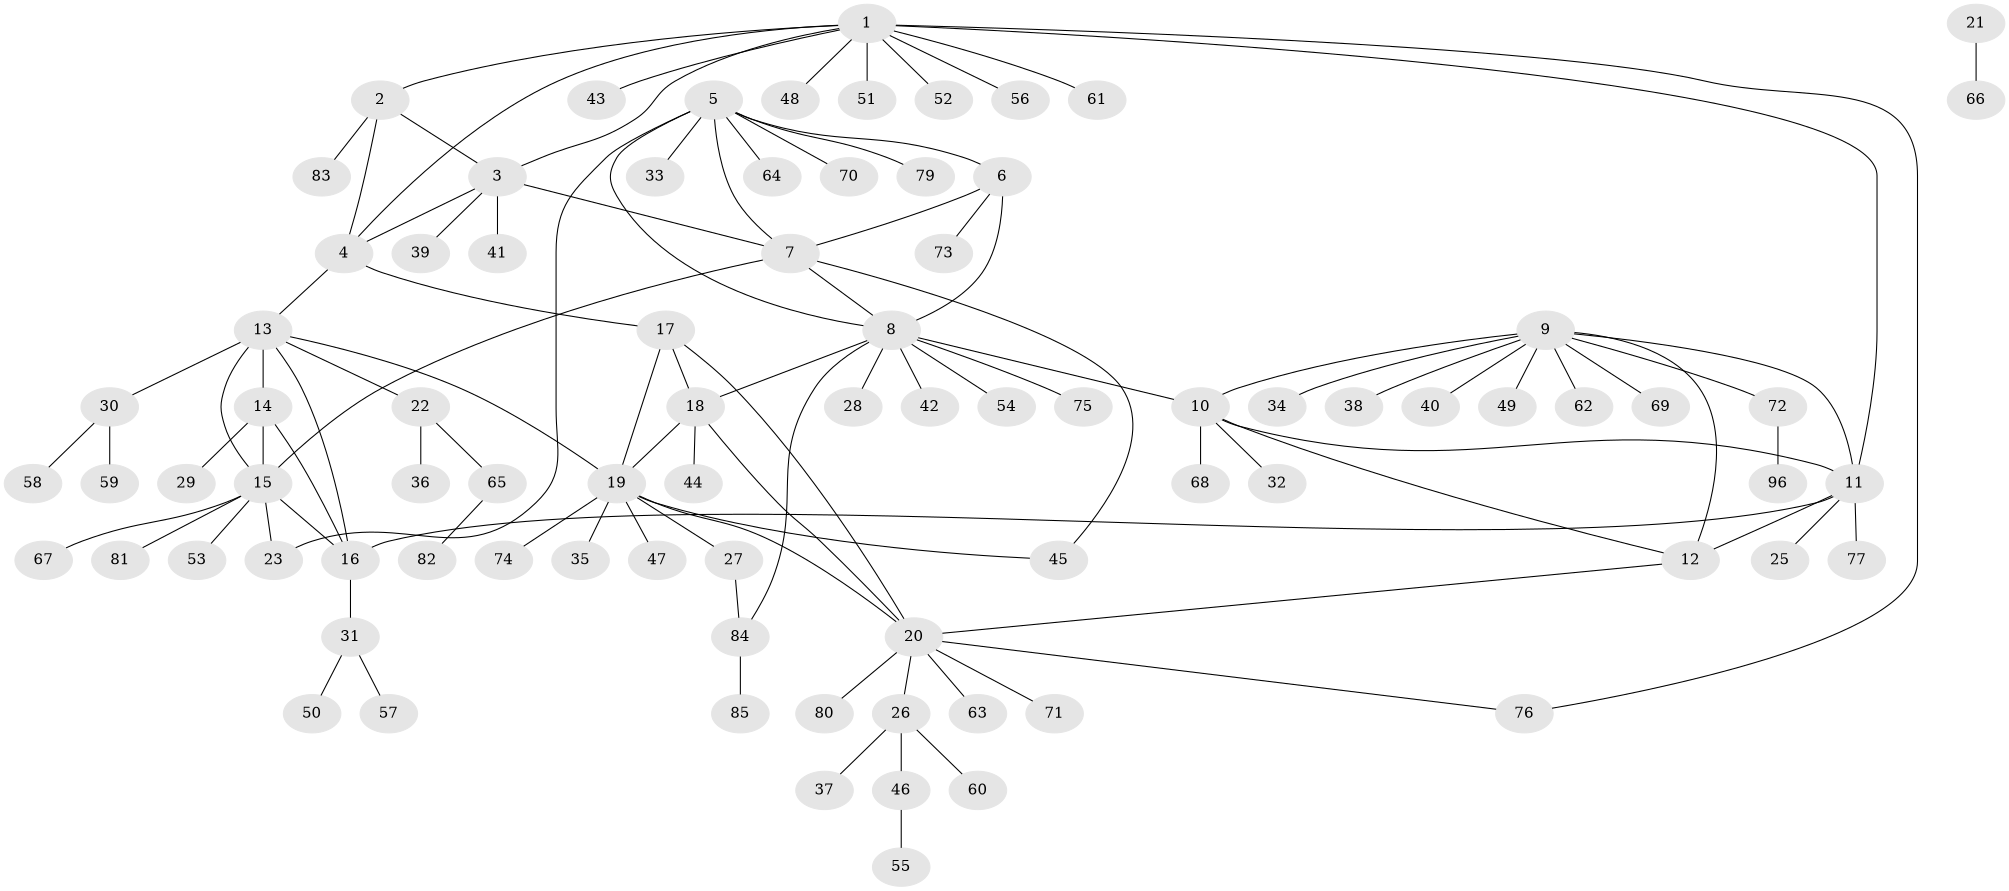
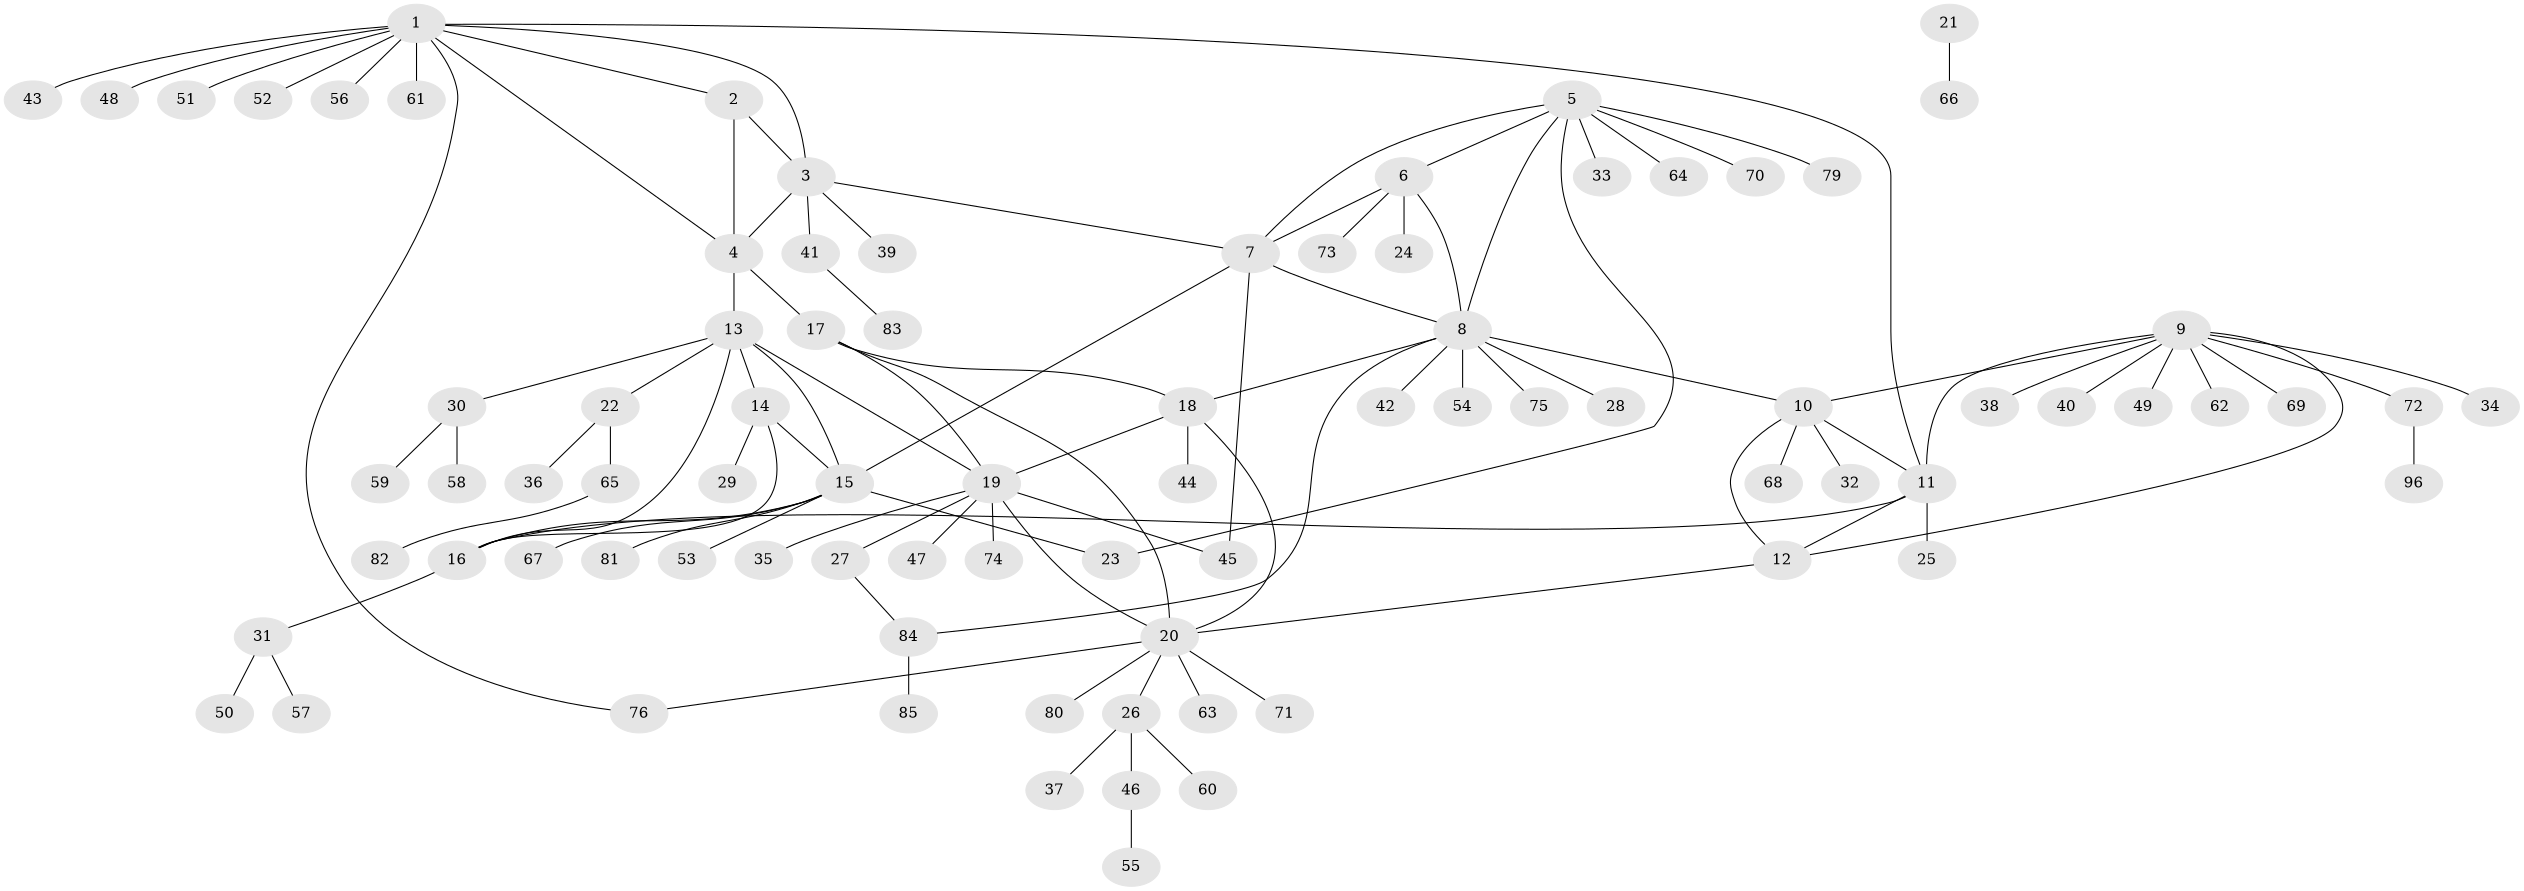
(351, 139) -> (852, 292)
none -> (1404, 254)
(1857, 560) -> none
